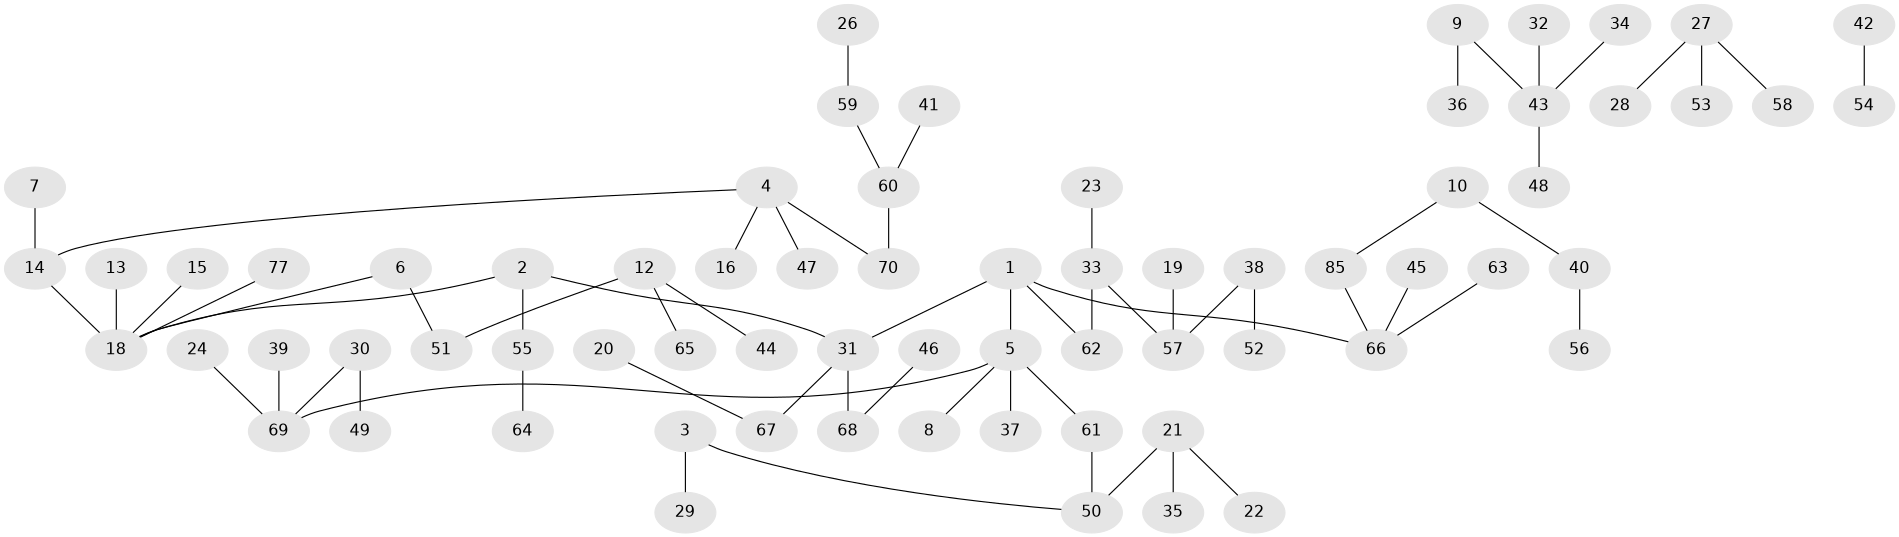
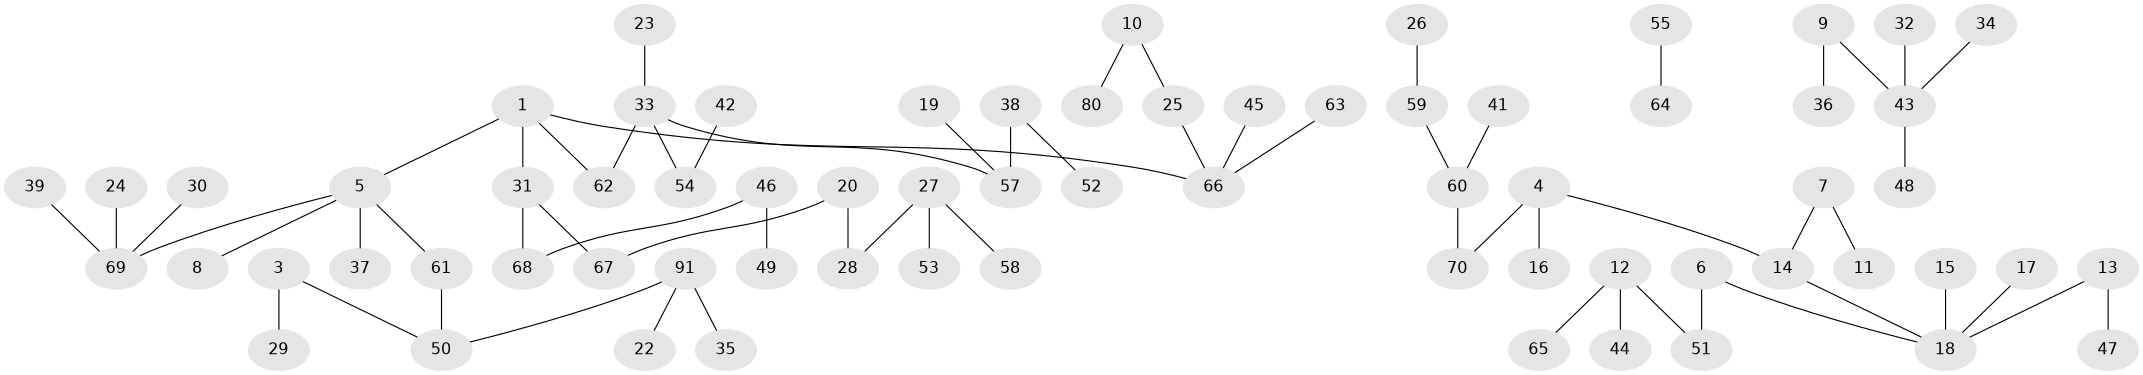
none -> (665, 147)
(787, 228) -> (2108, 310)
none -> (848, 228)
(279, 269) -> (2027, 269)
(523, 269) -> none
(1336, 269) -> (1173, 106)
(1580, 269) -> (1092, 106)
none -> (1864, 269)
(1580, 350) -> none
(360, 391) -> (767, 228)
(1173, 431) -> (685, 269)
